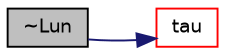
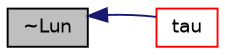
(112, 41) -> (132, 15)
